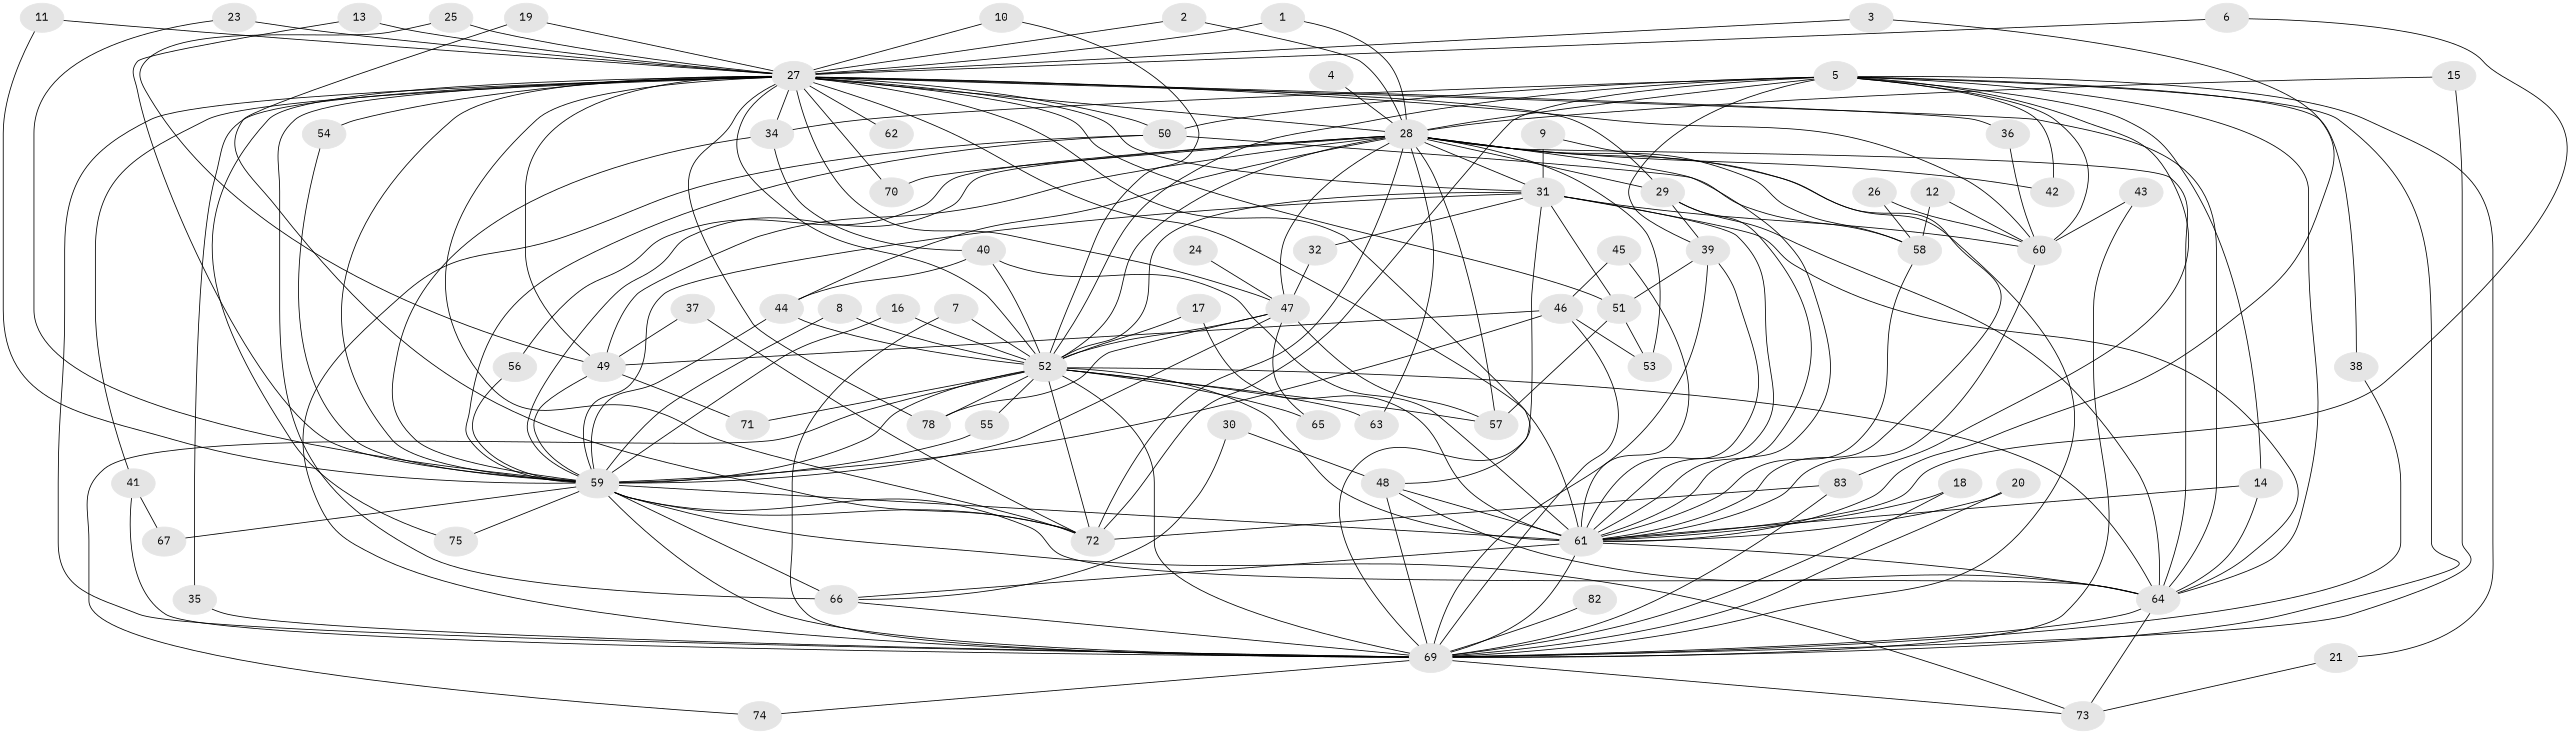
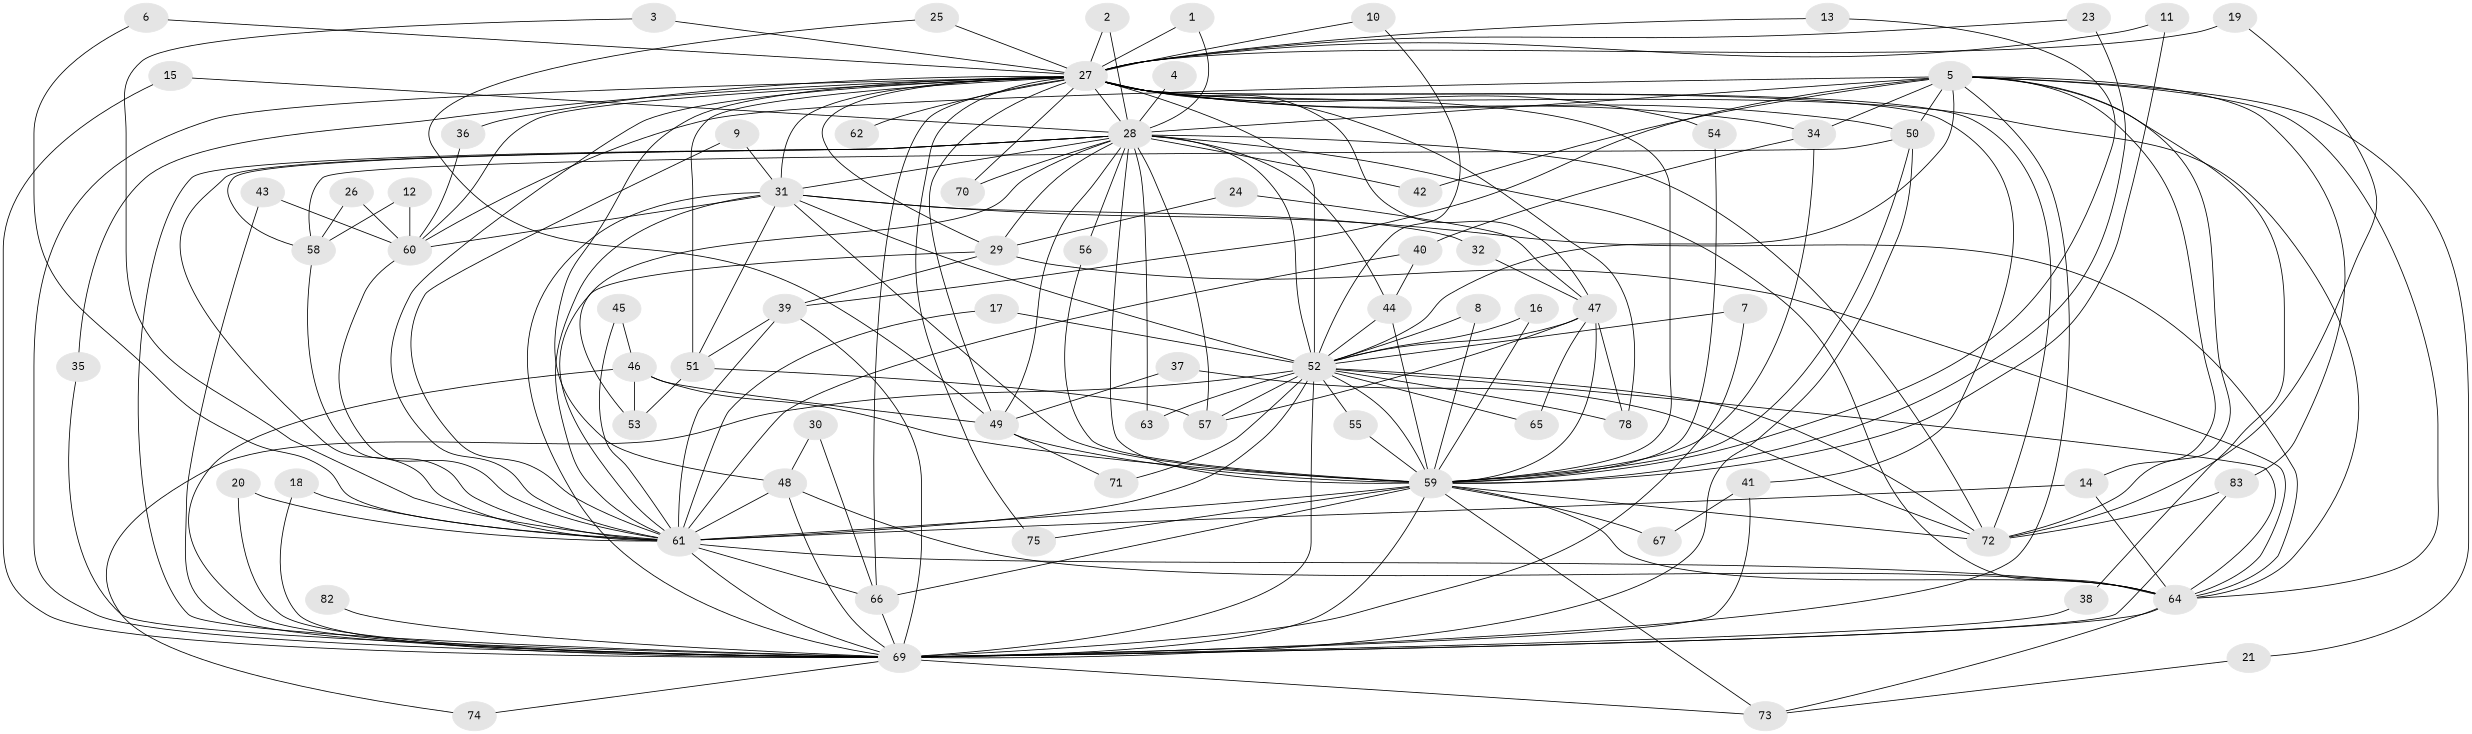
(1303, 210) -> none
none -> (1111, 223)
(1019, 307) -> none
